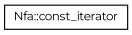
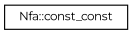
(66, 17) -> (66, 17)
